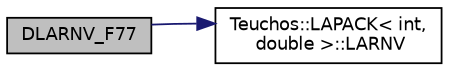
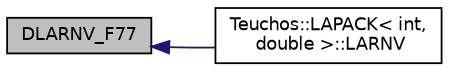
(174, 24) -> (192, 48)
